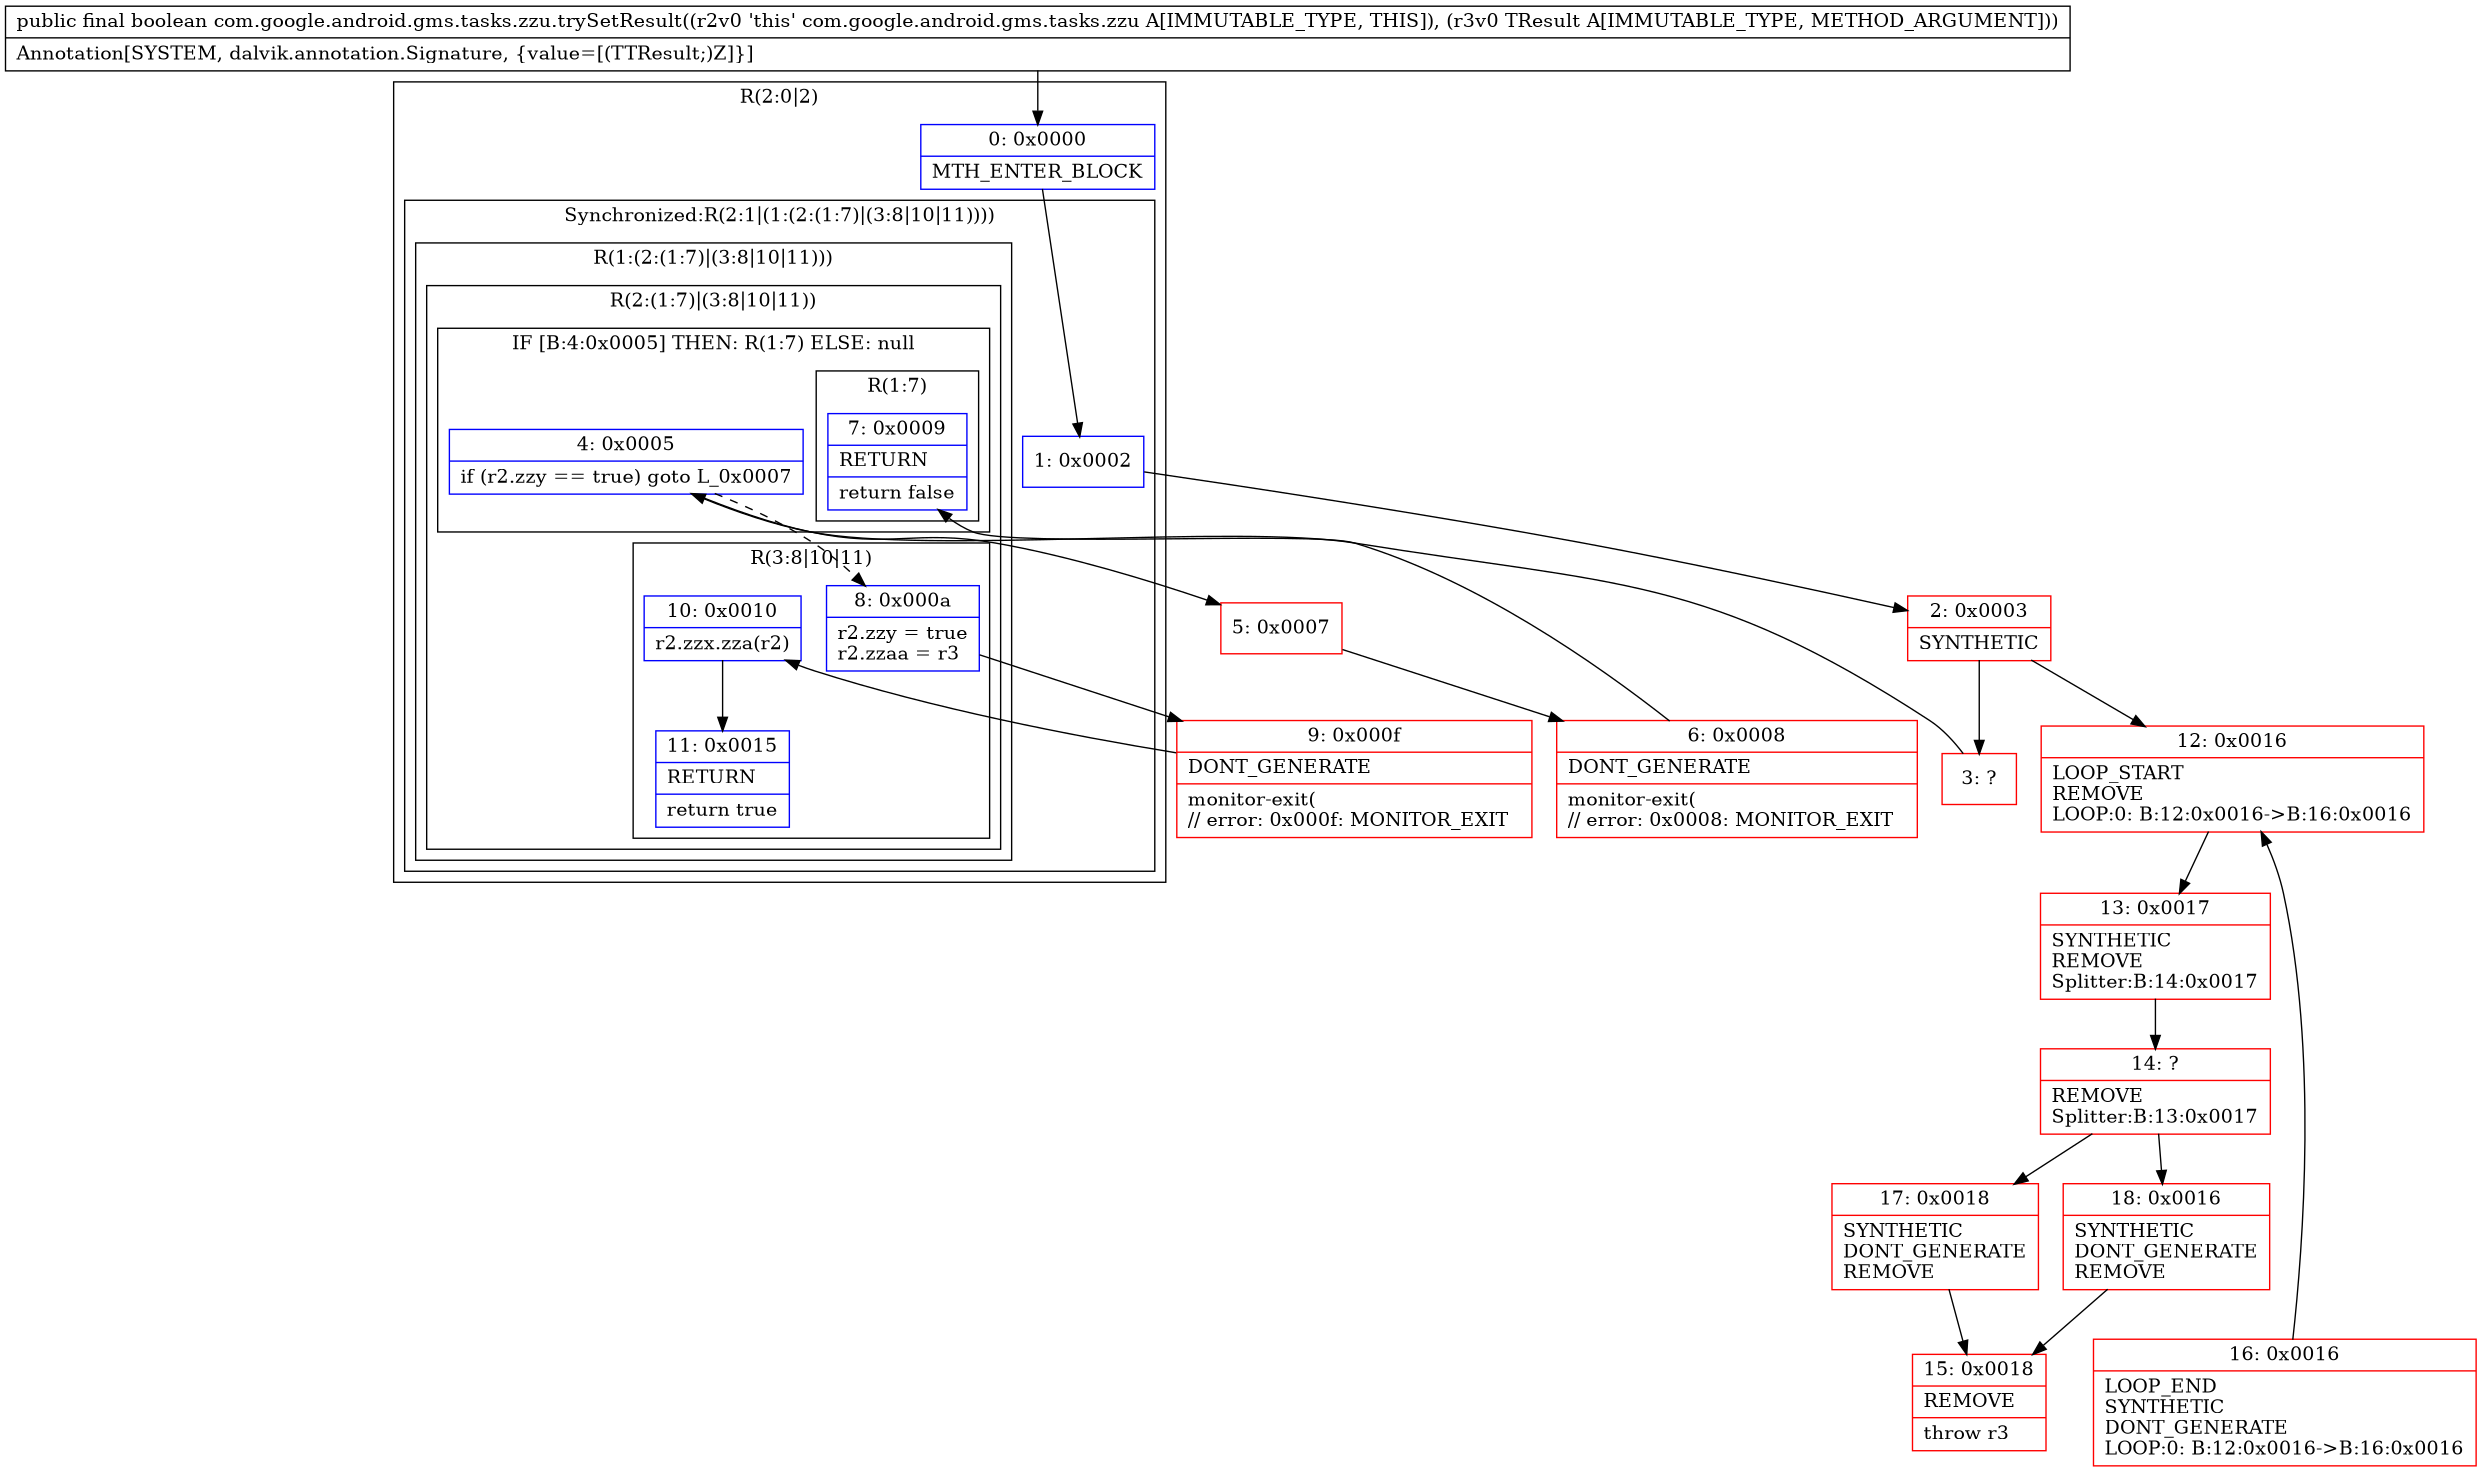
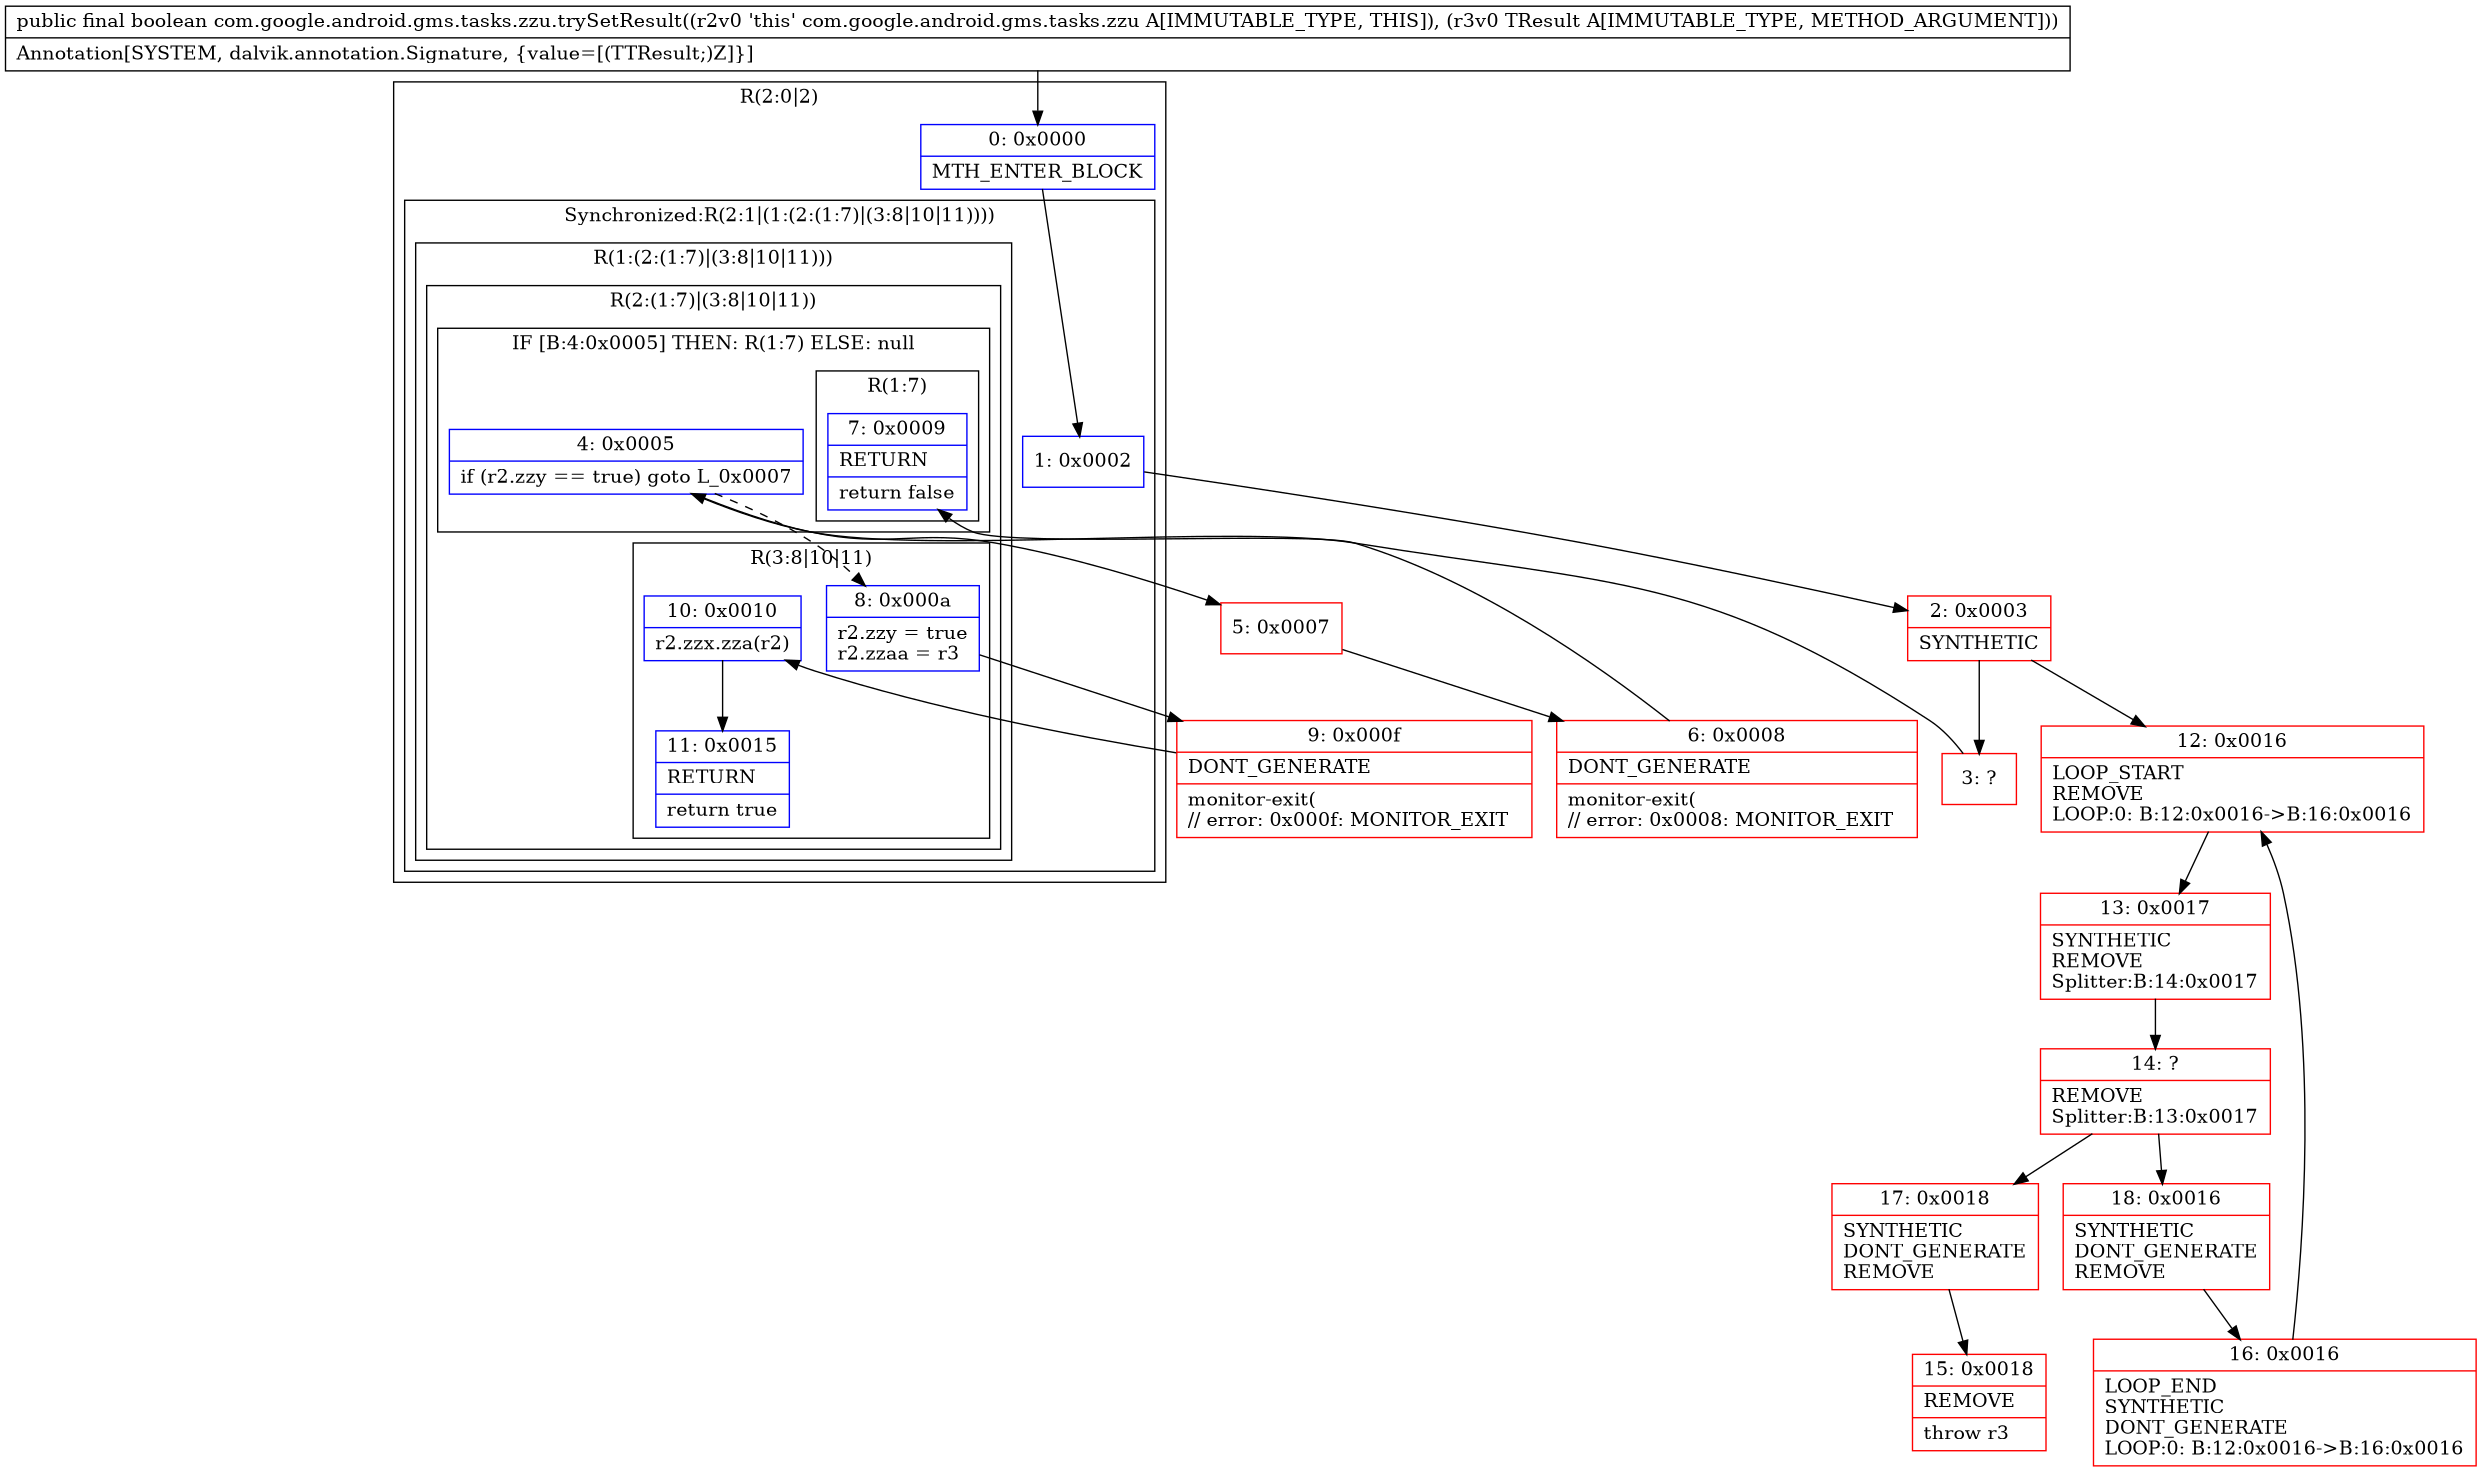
(2076, 1317) -> (2218, 1309)
